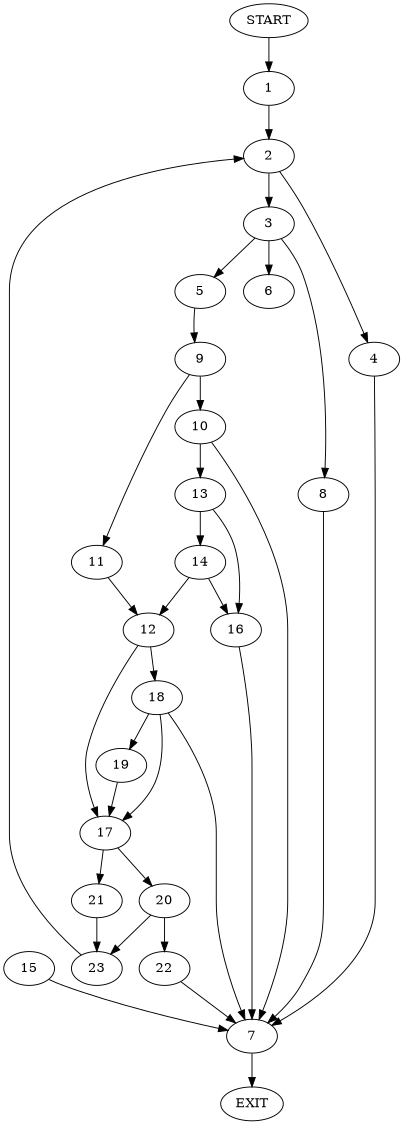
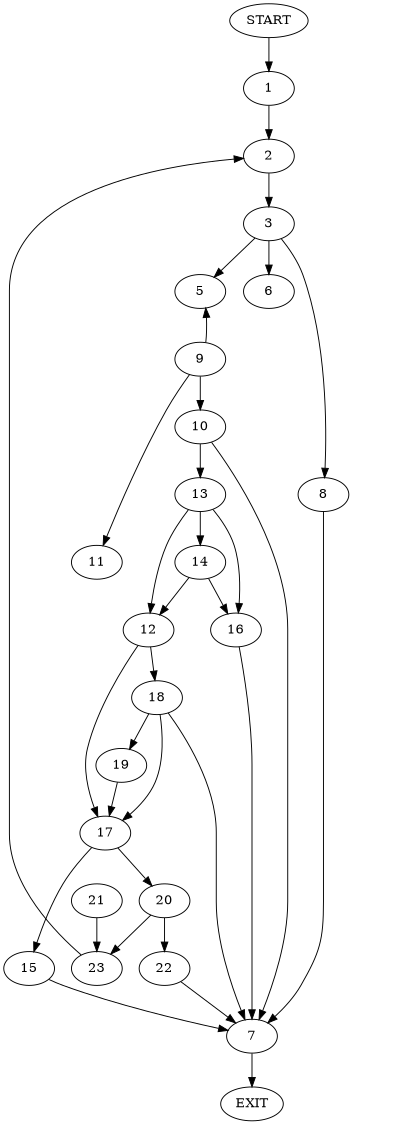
(194, 320) -> (207, 330)
(374, 359) -> none
(120, 592) -> (163, 554)
(102, 862) -> (59, 892)
